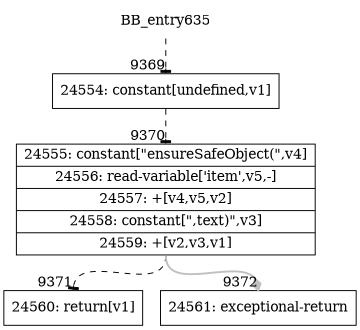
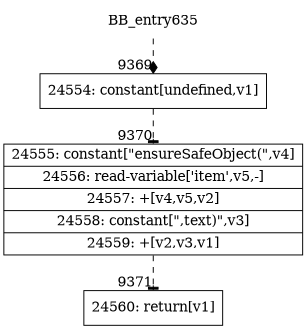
(166, 53) -> (153, 50)
(258, 308) -> none
